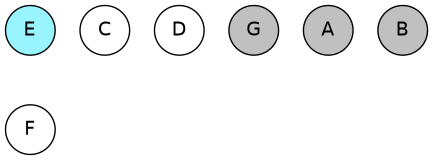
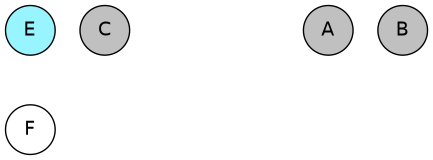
(105, 30) -> (105, 30)
(179, 30) -> none
(254, 30) -> none
